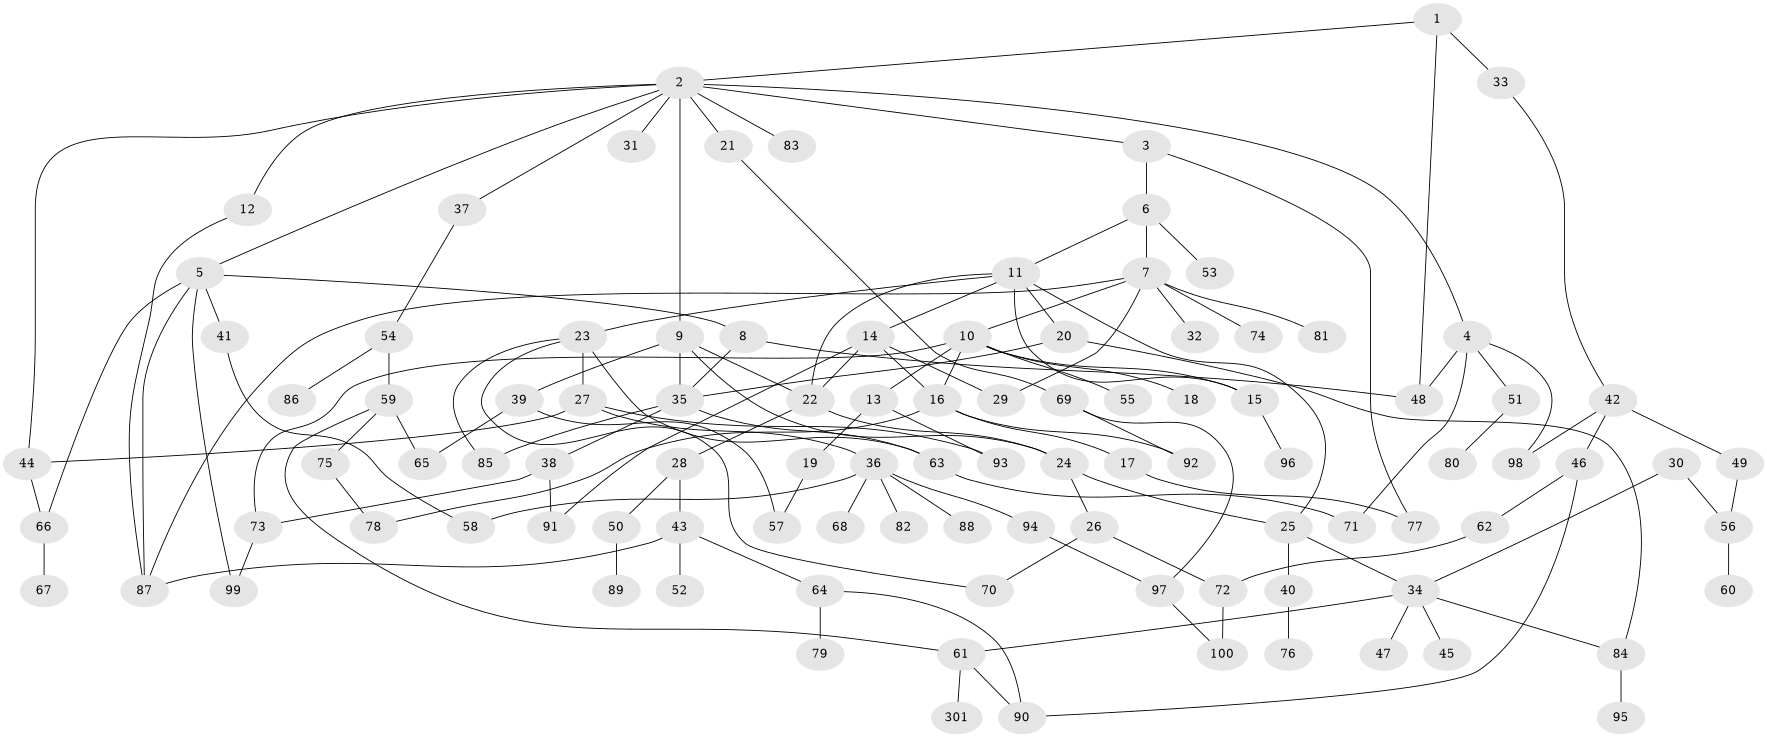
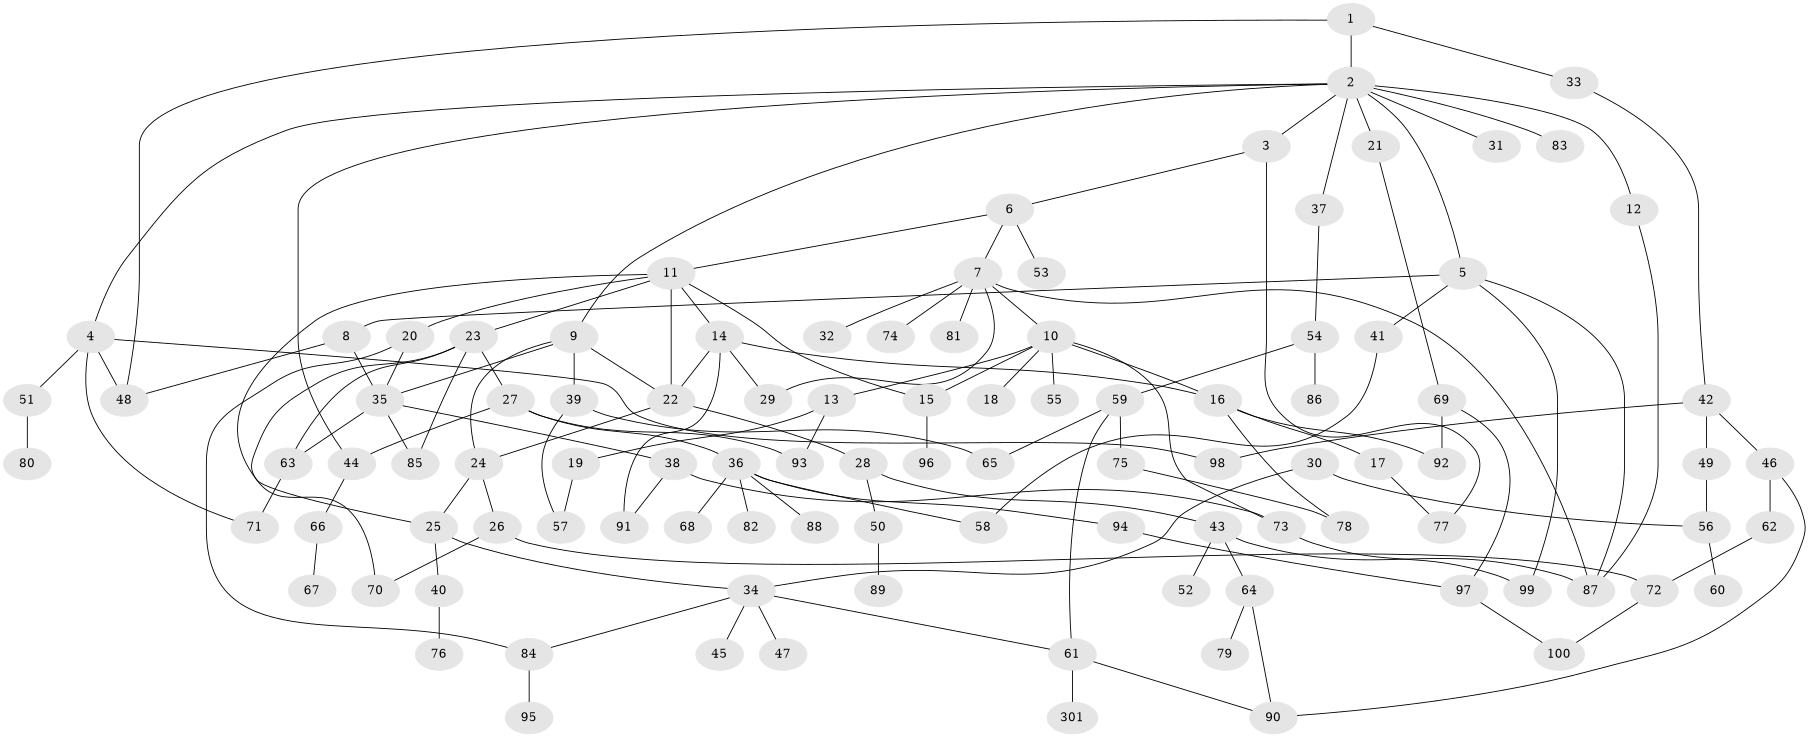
(97, 385) -> none
